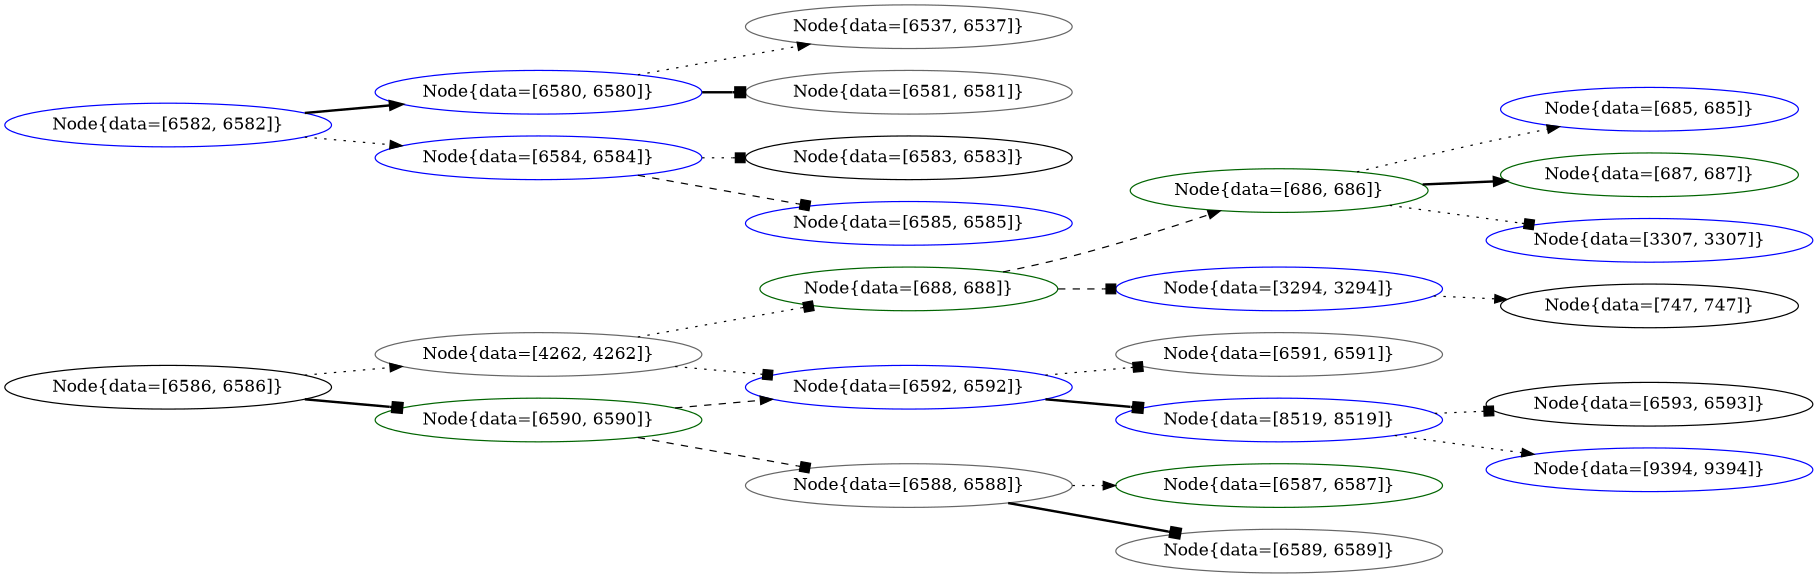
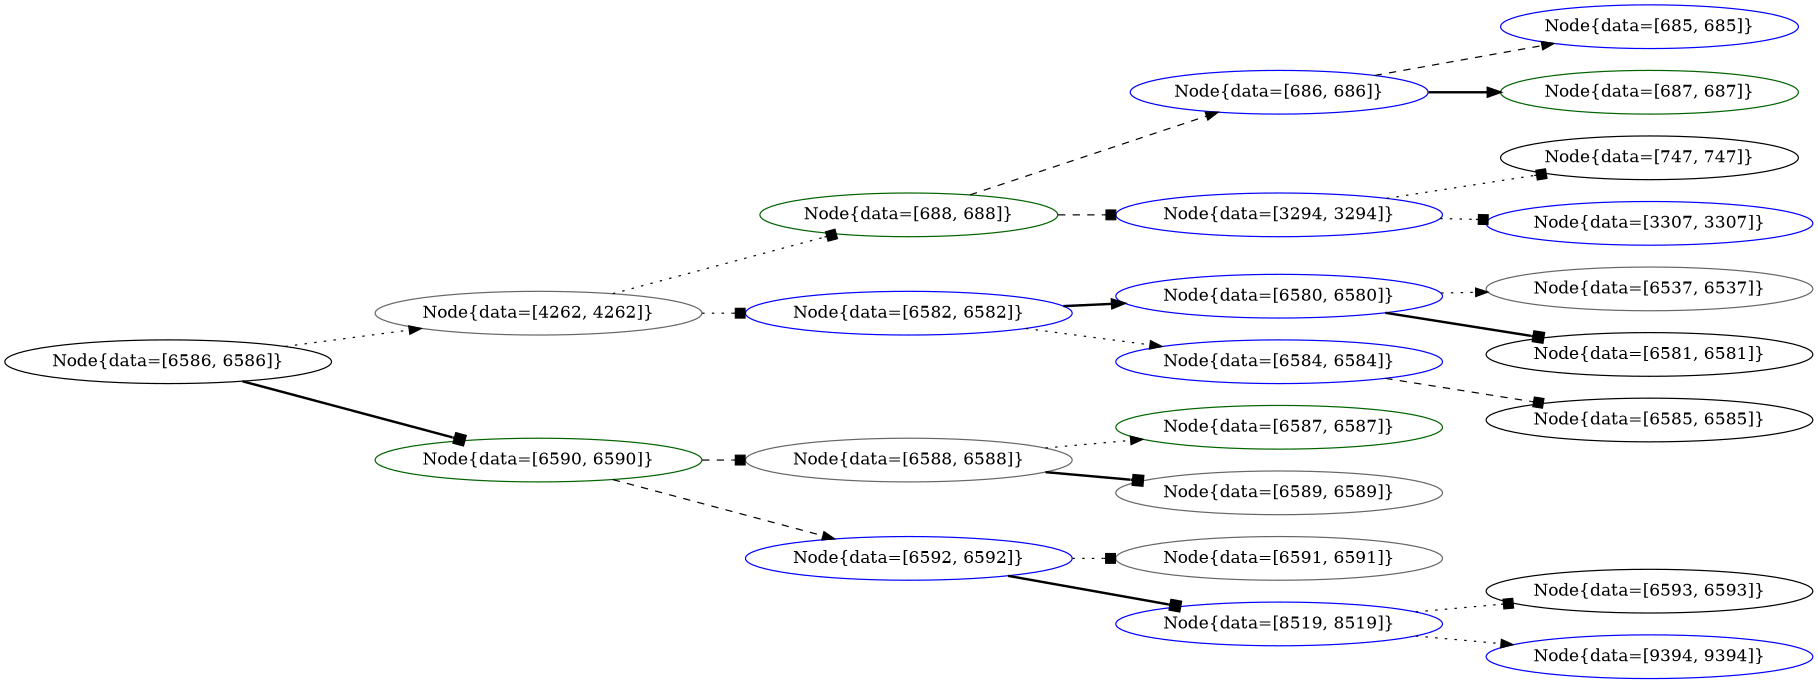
(909, 92) -> (1649, 354)
(1452, 150) -> (1458, 61)
(909, 158) -> none
(1279, 191) -> (1279, 92)
(1456, 214) -> (1458, 219)
(909, 223) -> (1649, 420)
(1464, 297) -> (1460, 187)
(718, 370) -> (717, 313)
